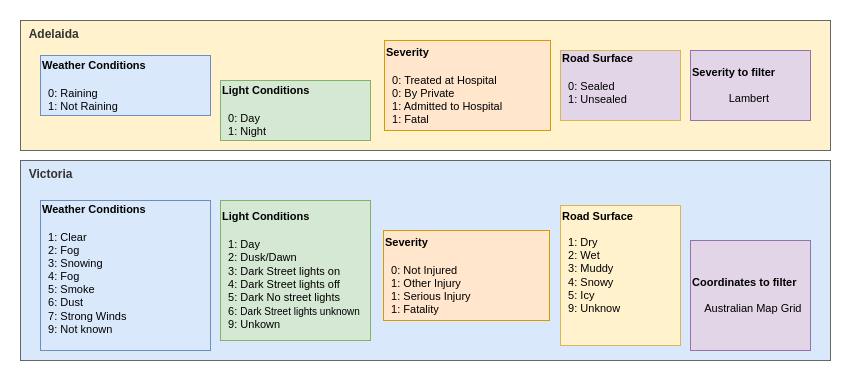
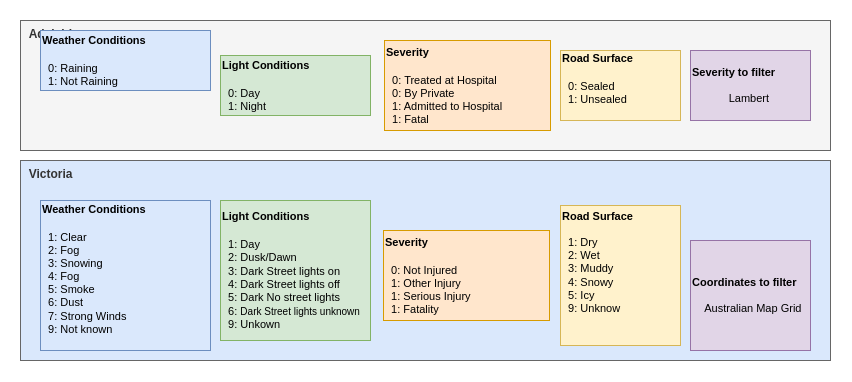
(46, 35) -> (46, 35)
(126, 86) -> (126, 61)
(621, 86) -> (621, 86)
(296, 111) -> (296, 86)
